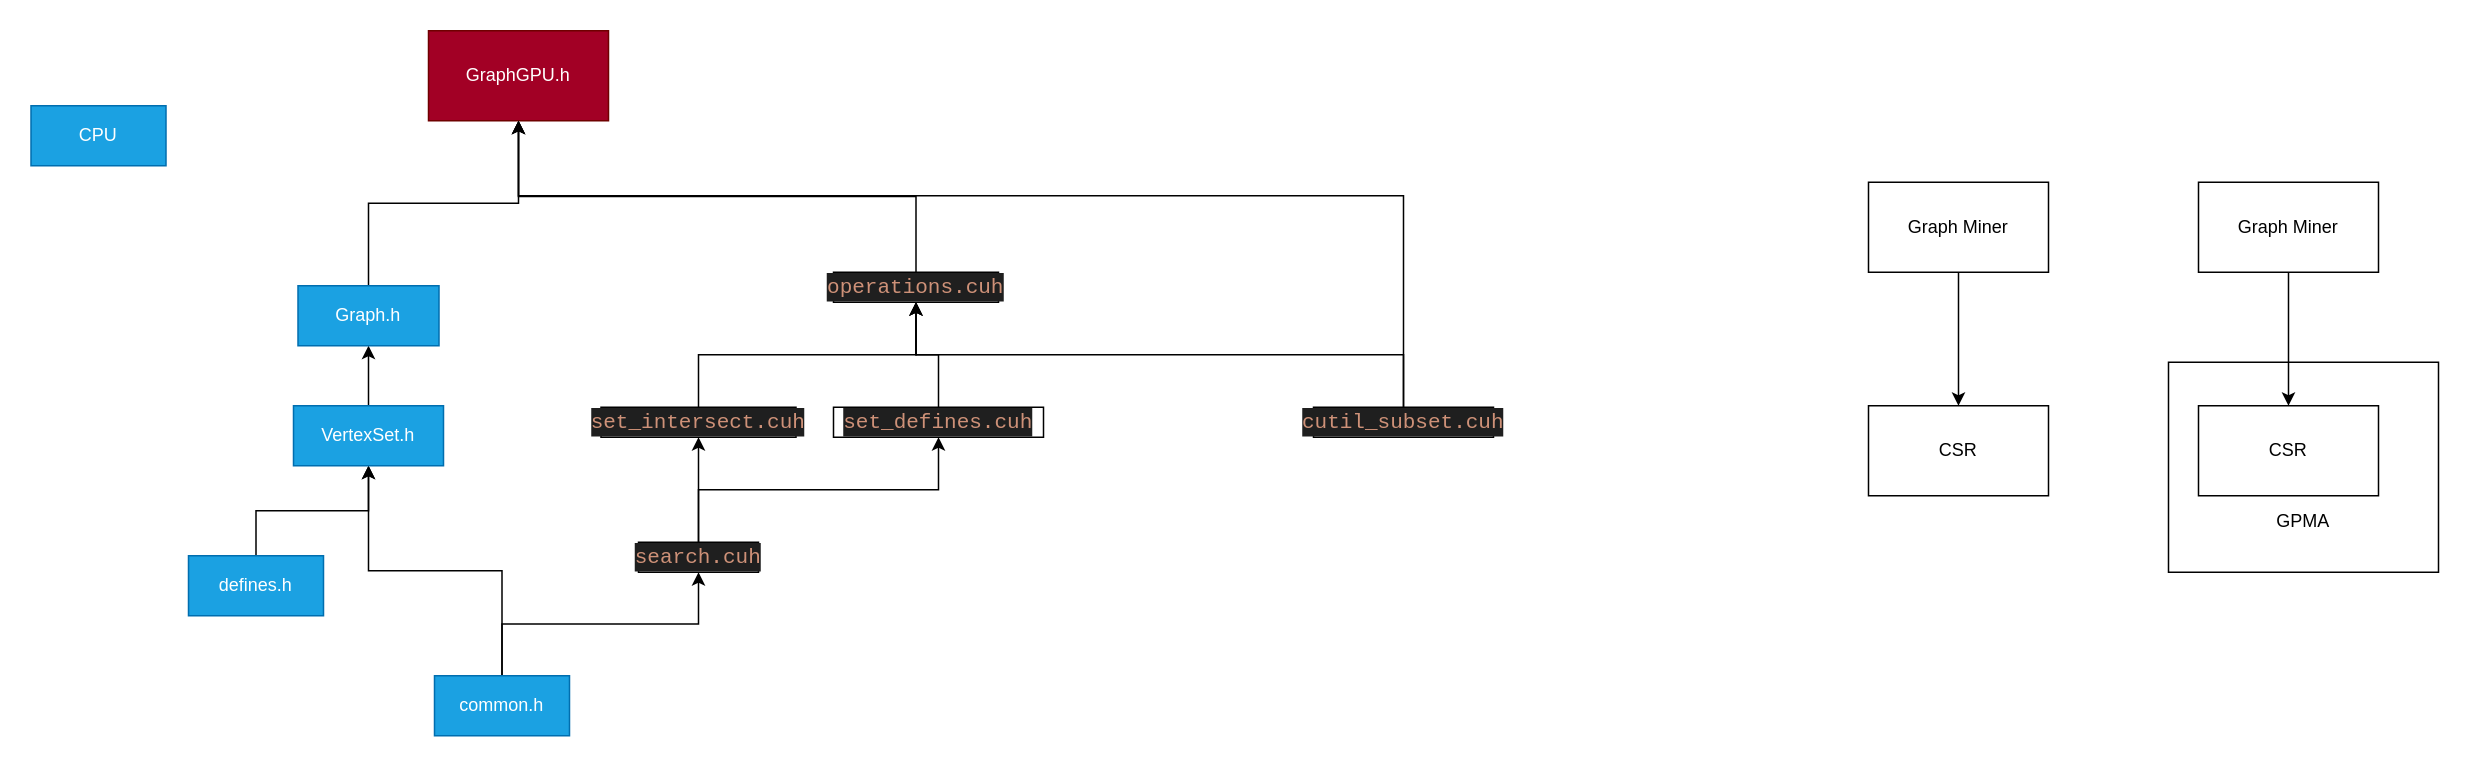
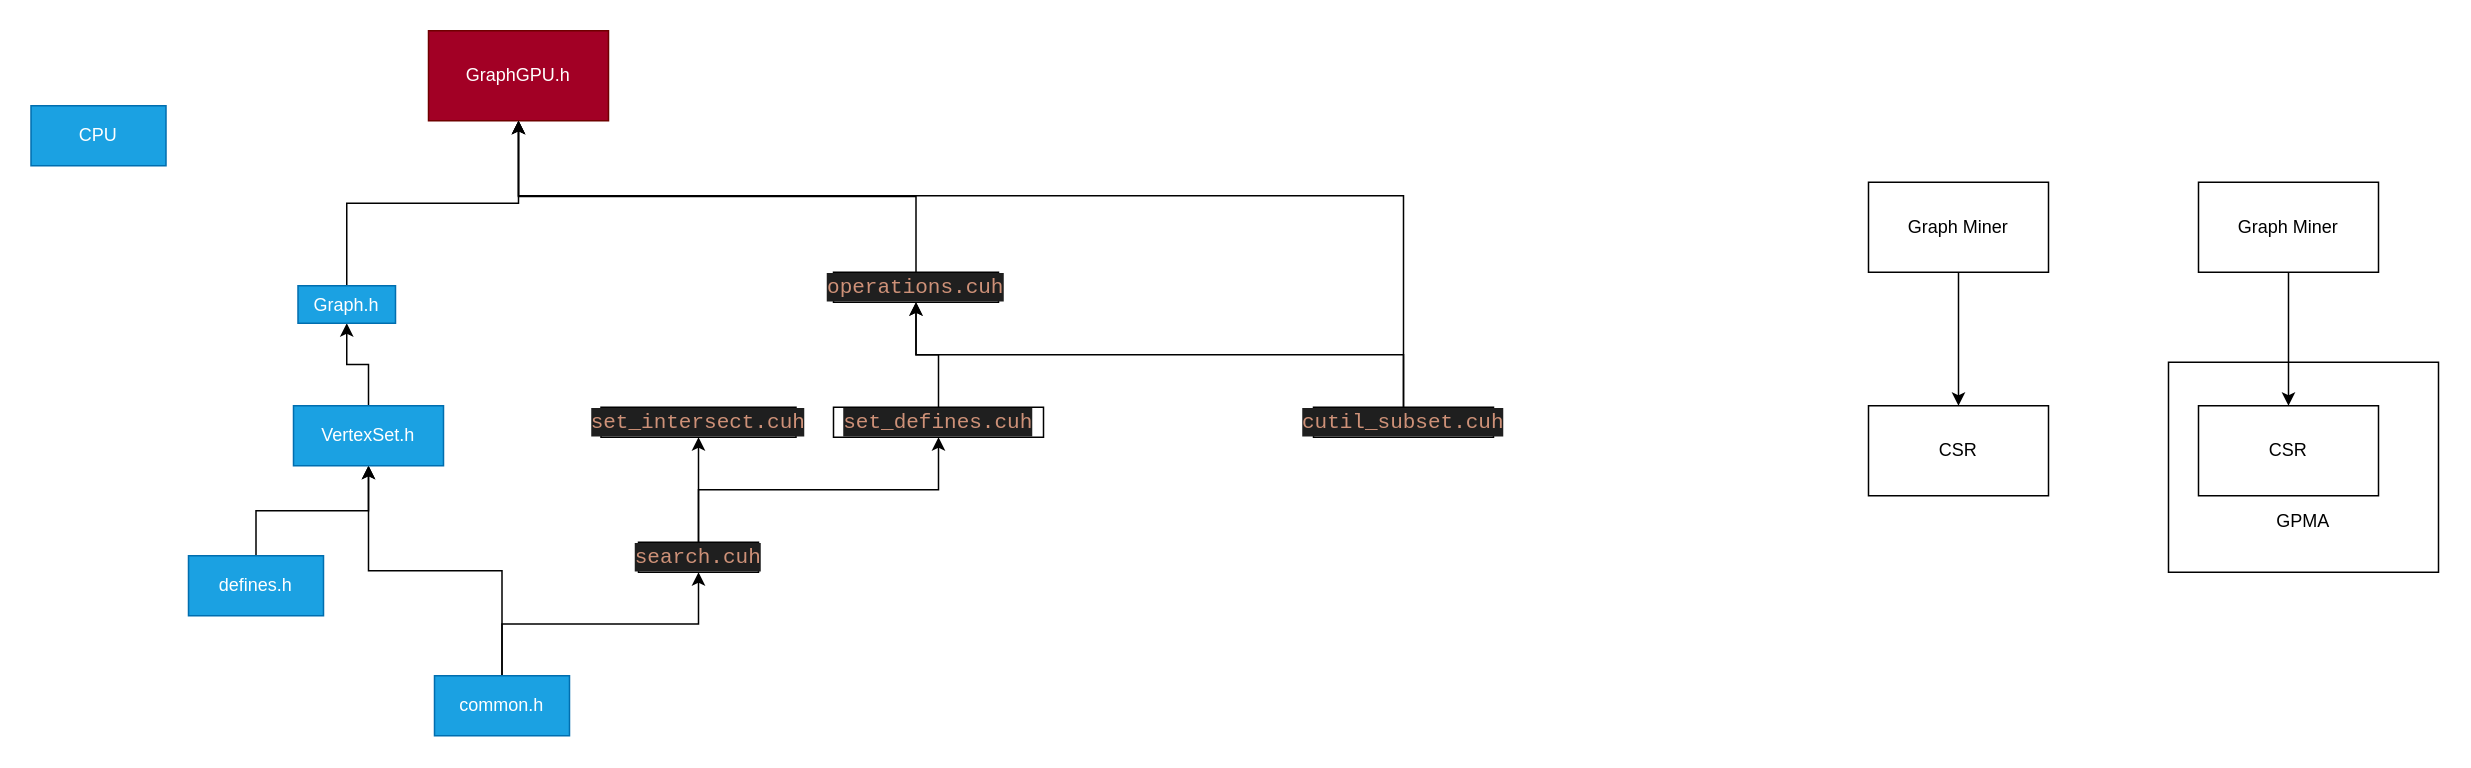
(368, 316) -> (347, 305)
(779, 355) -> none
